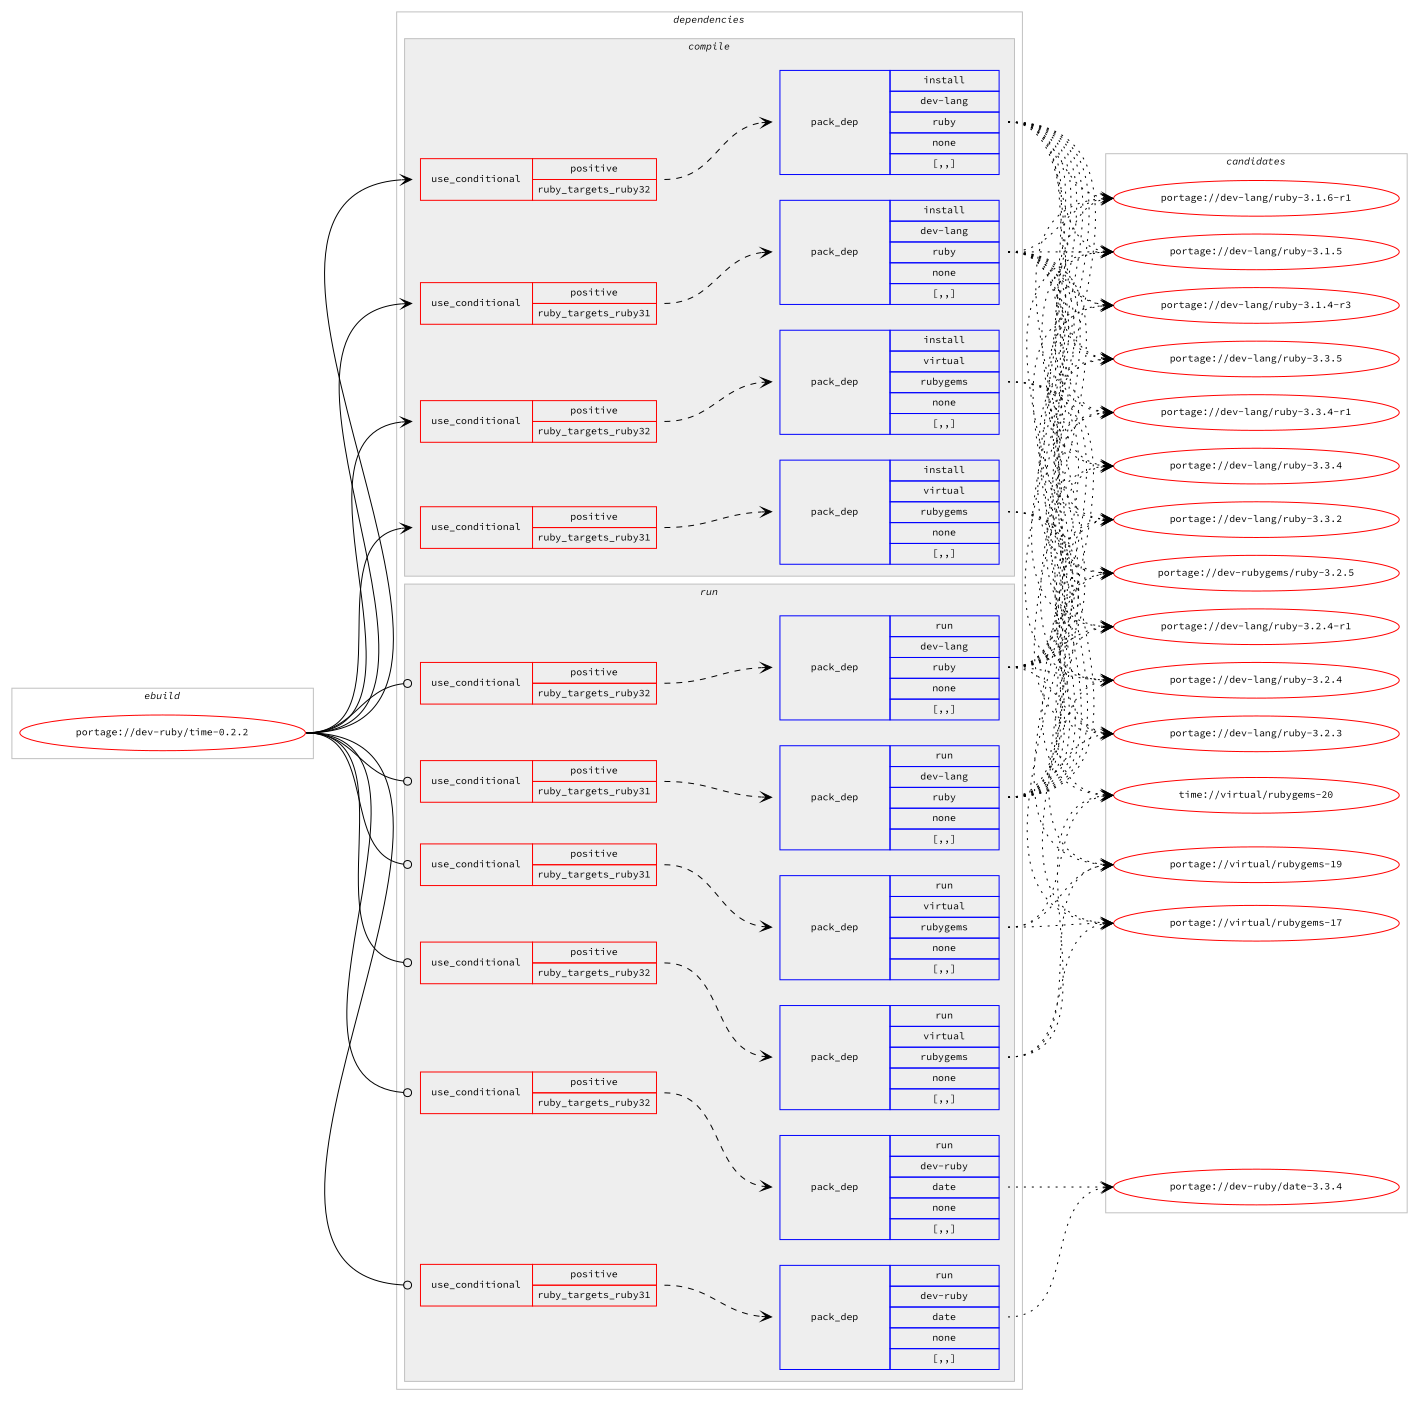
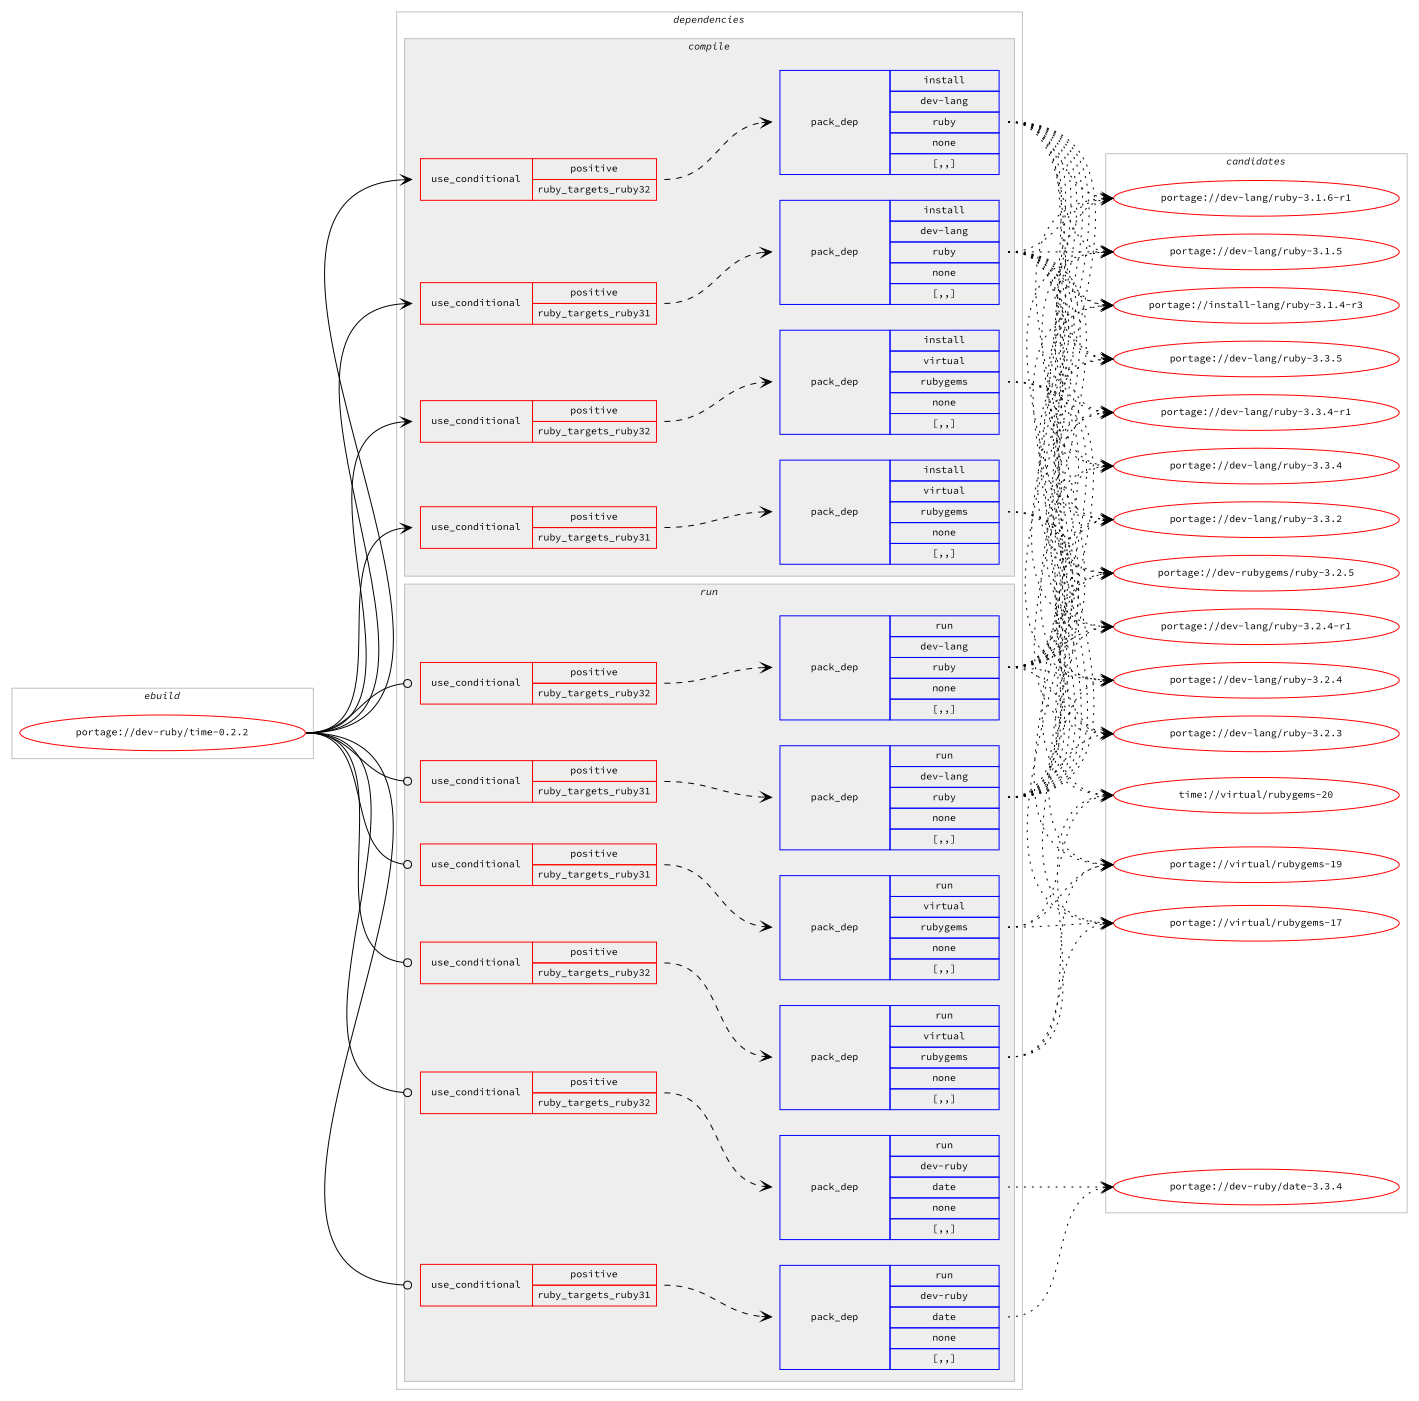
(1256, 305) -> (1256, 305)
